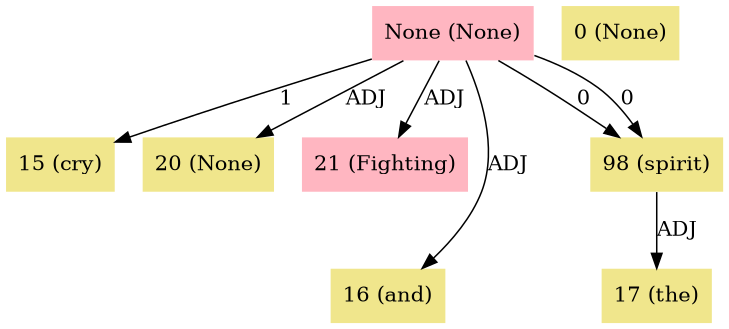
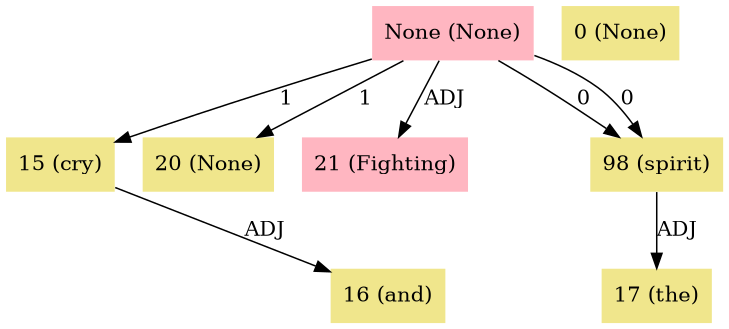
(366, 99) -> (366, 99)
(487, 166) -> (216, 227)
